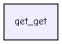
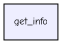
(31, 22) -> (31, 22)
